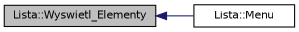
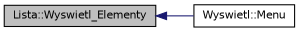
(244, 16) -> (244, 16)
